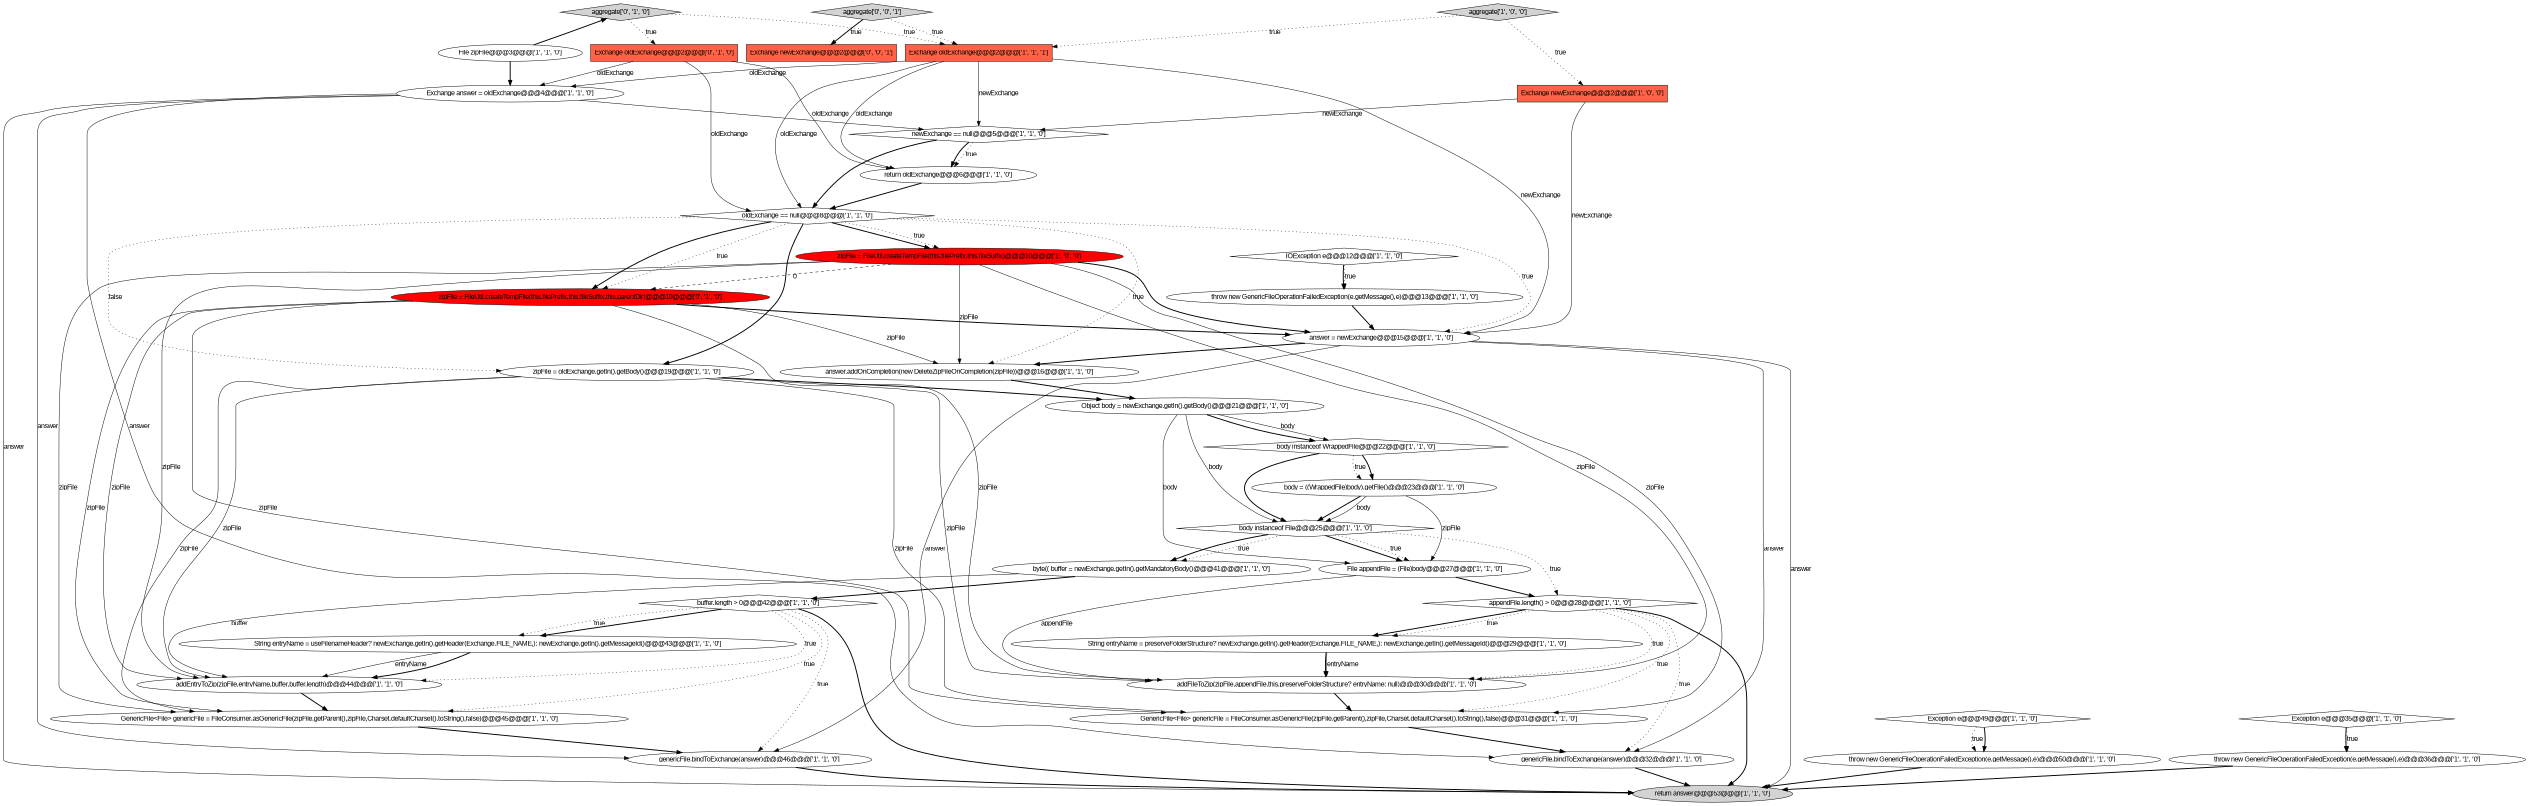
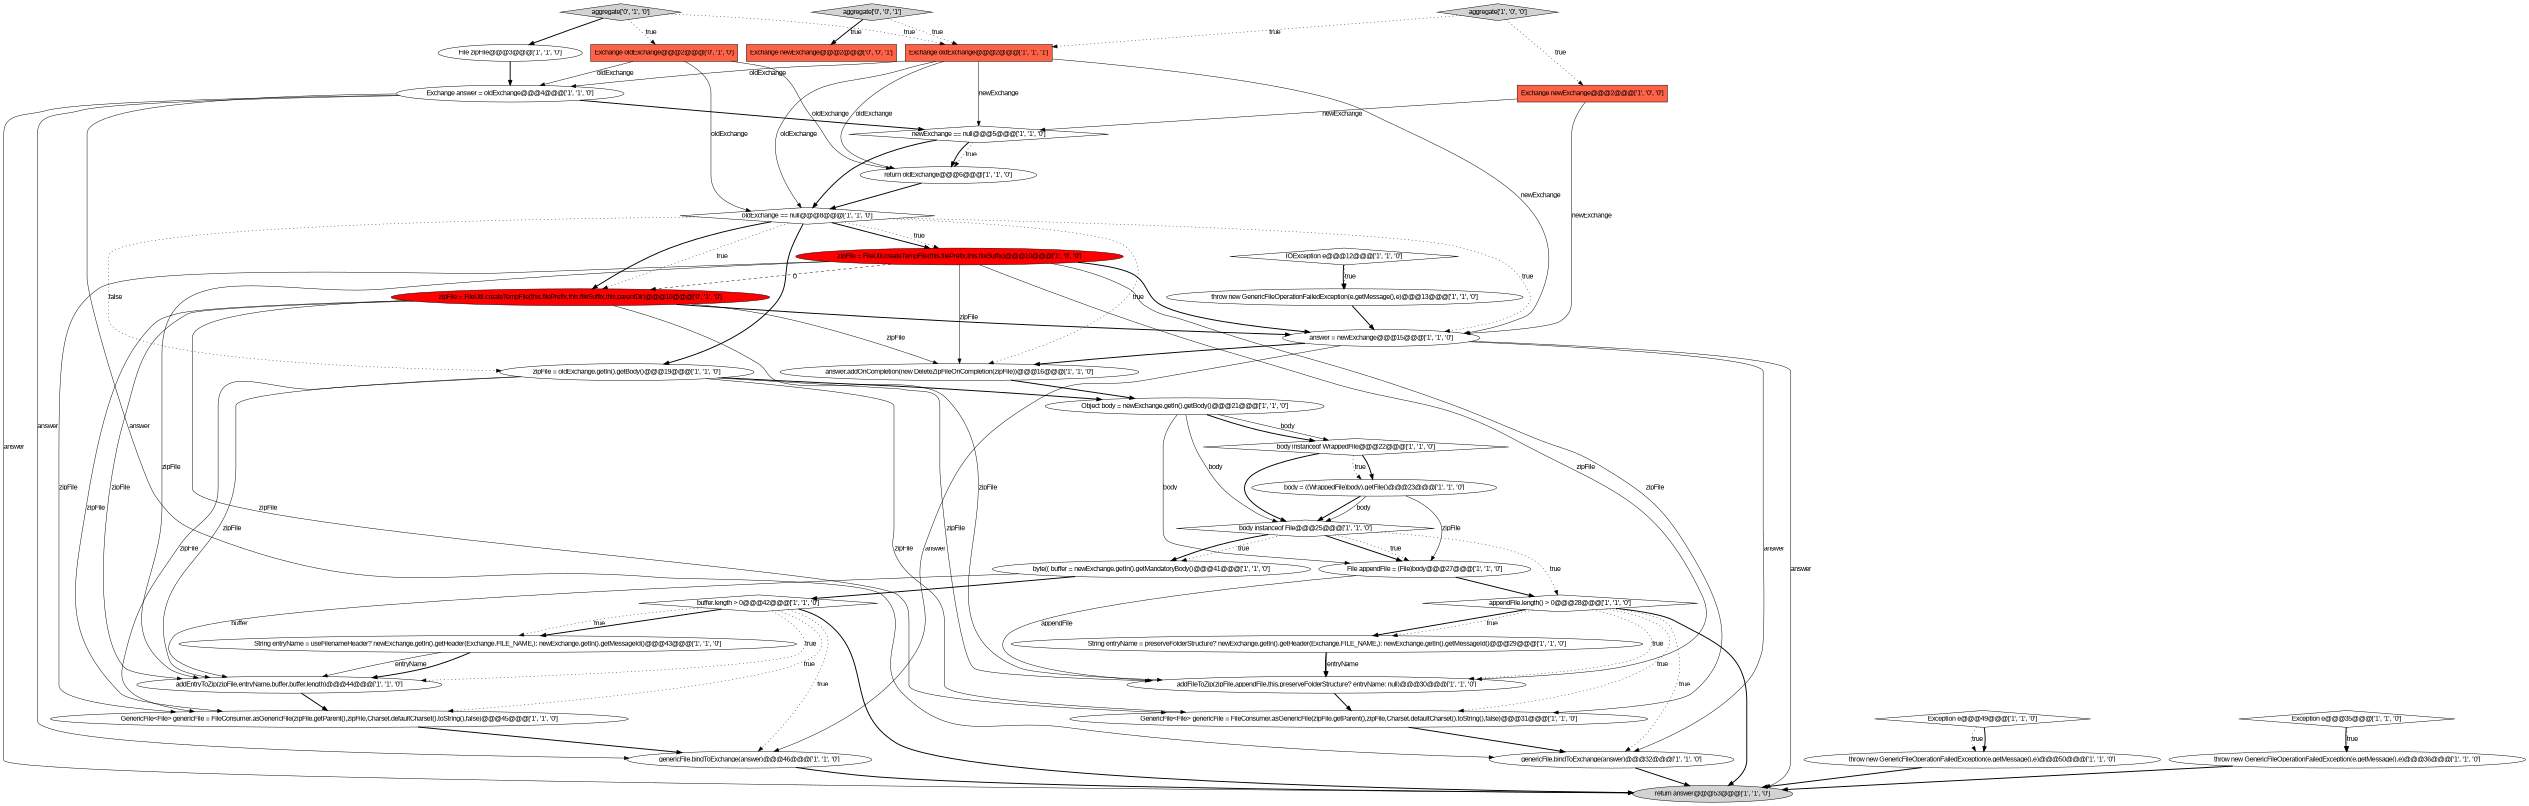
(568, 33) -> (568, 30)
(749, 115) -> (749, 115)
